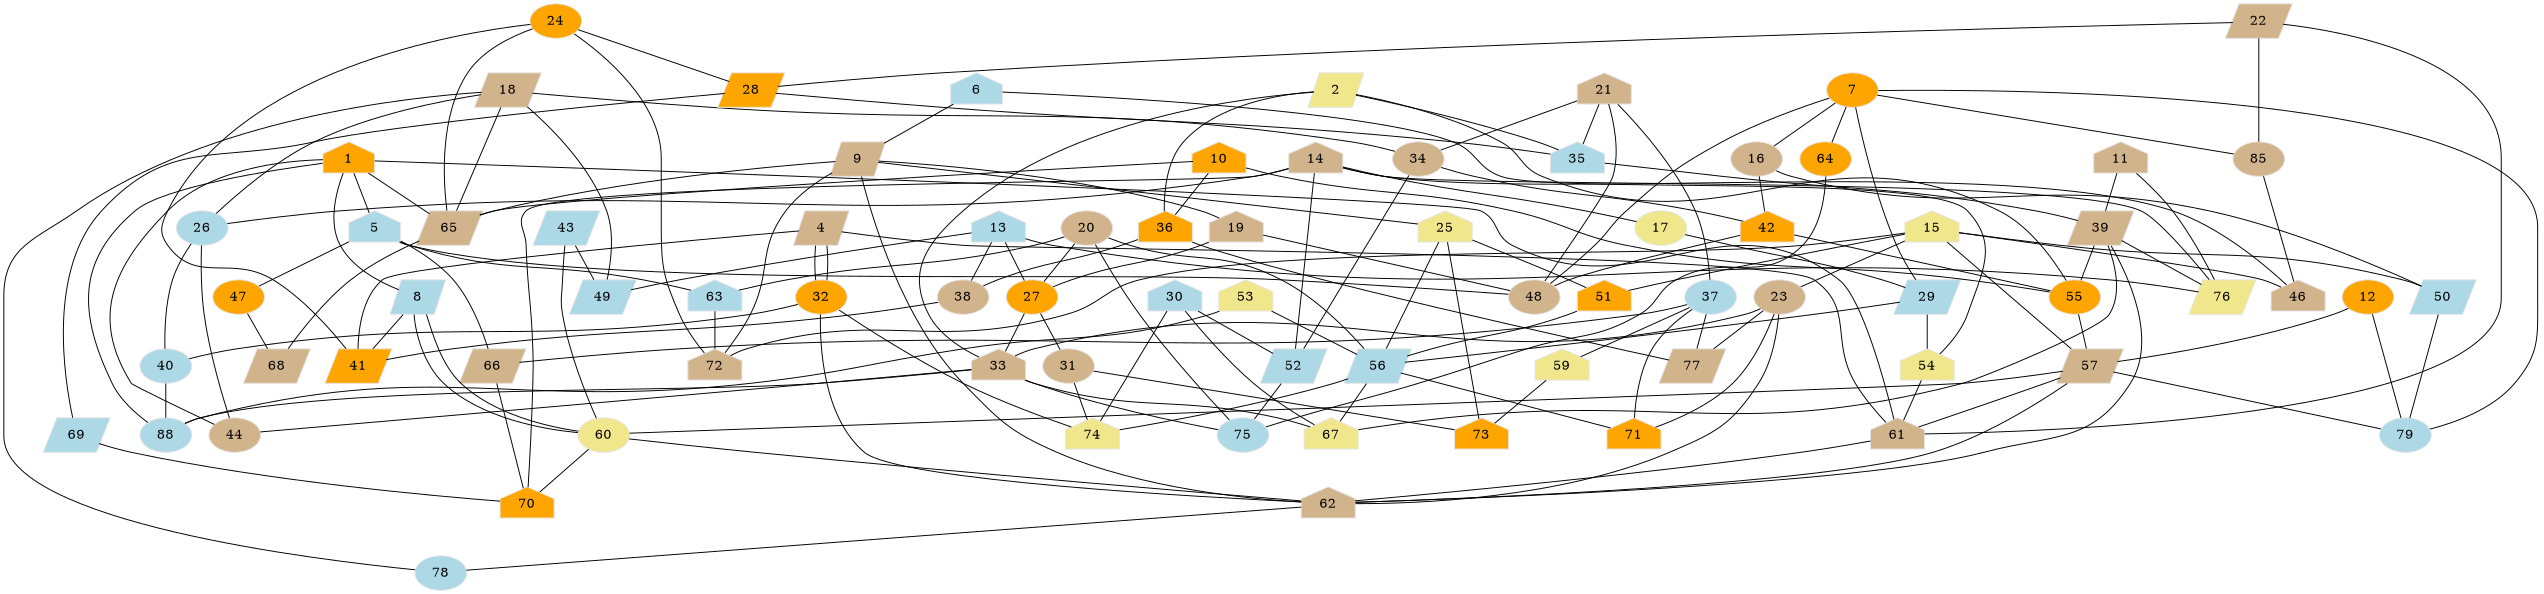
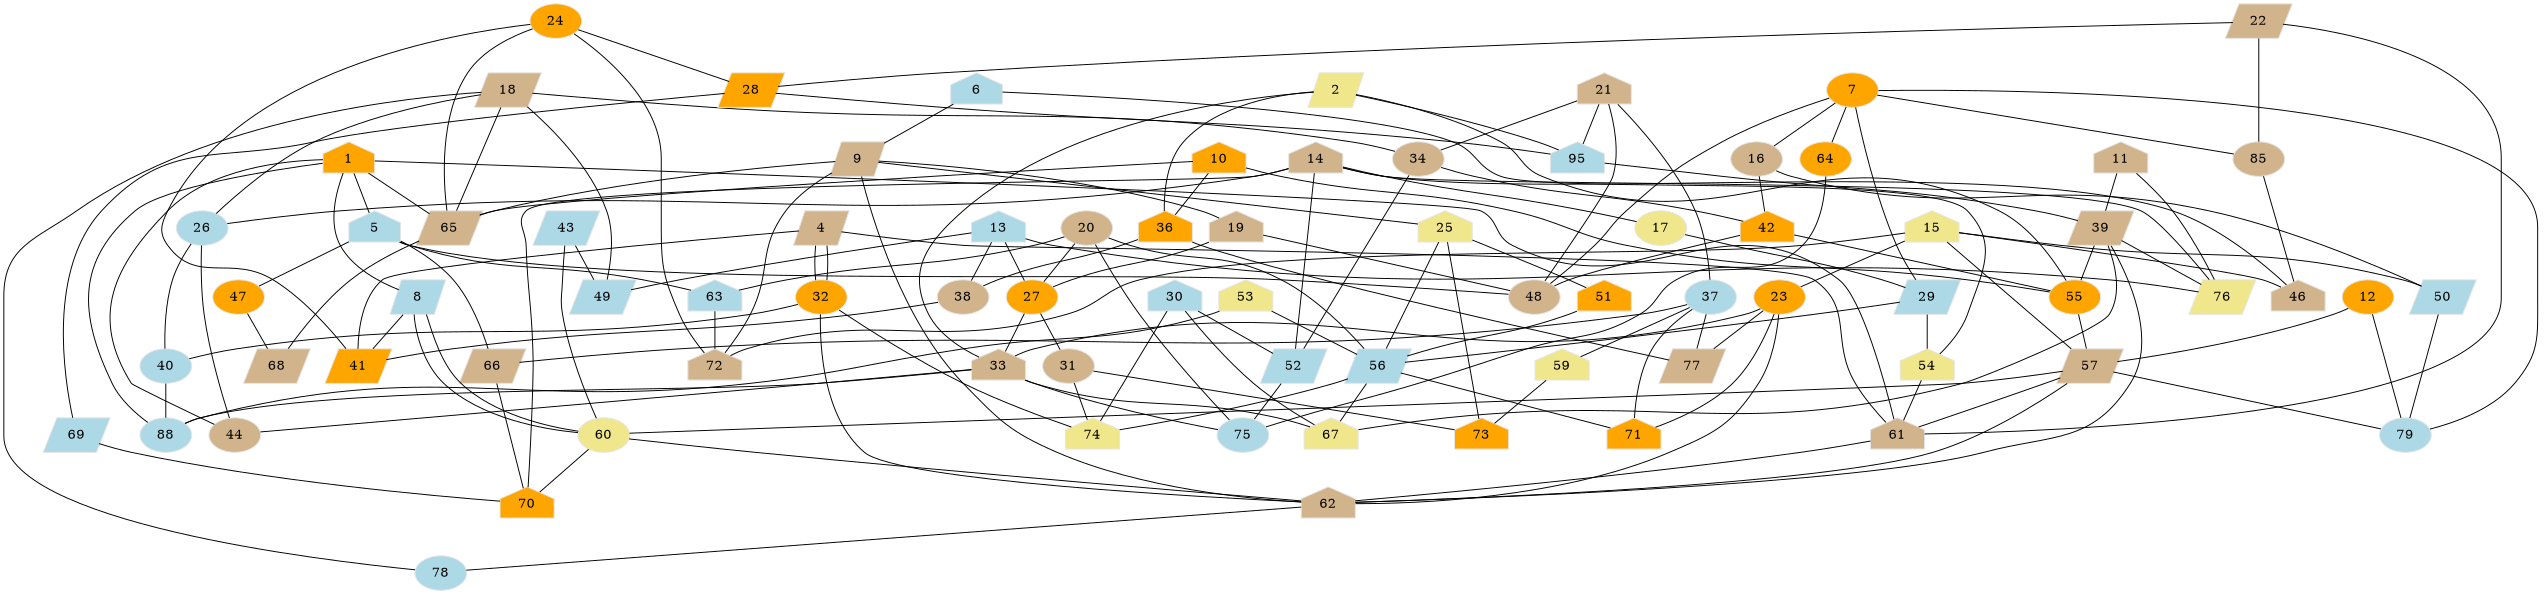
(1577, 159) -> (1577, 159)
(1808, 253) -> none
(1780, 297) -> (1780, 297)
